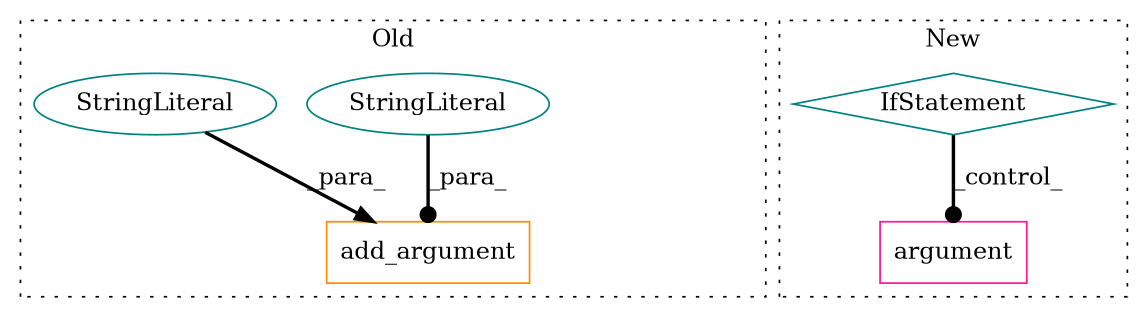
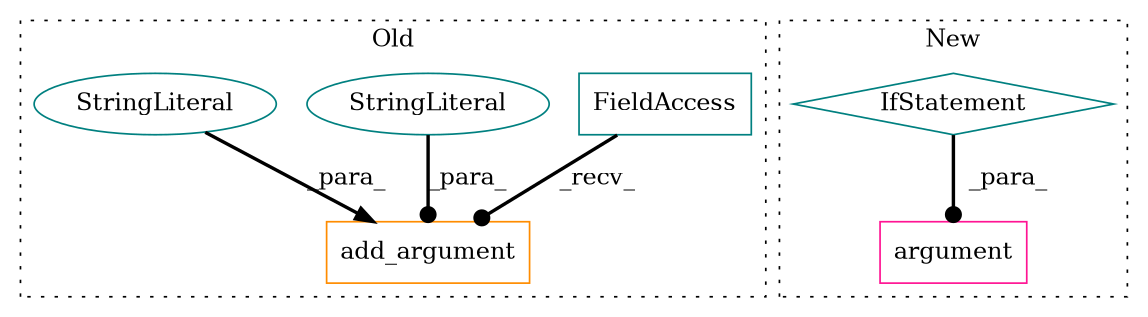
none -> (665, 104)
(1008, 178) -> (1008, 178)
